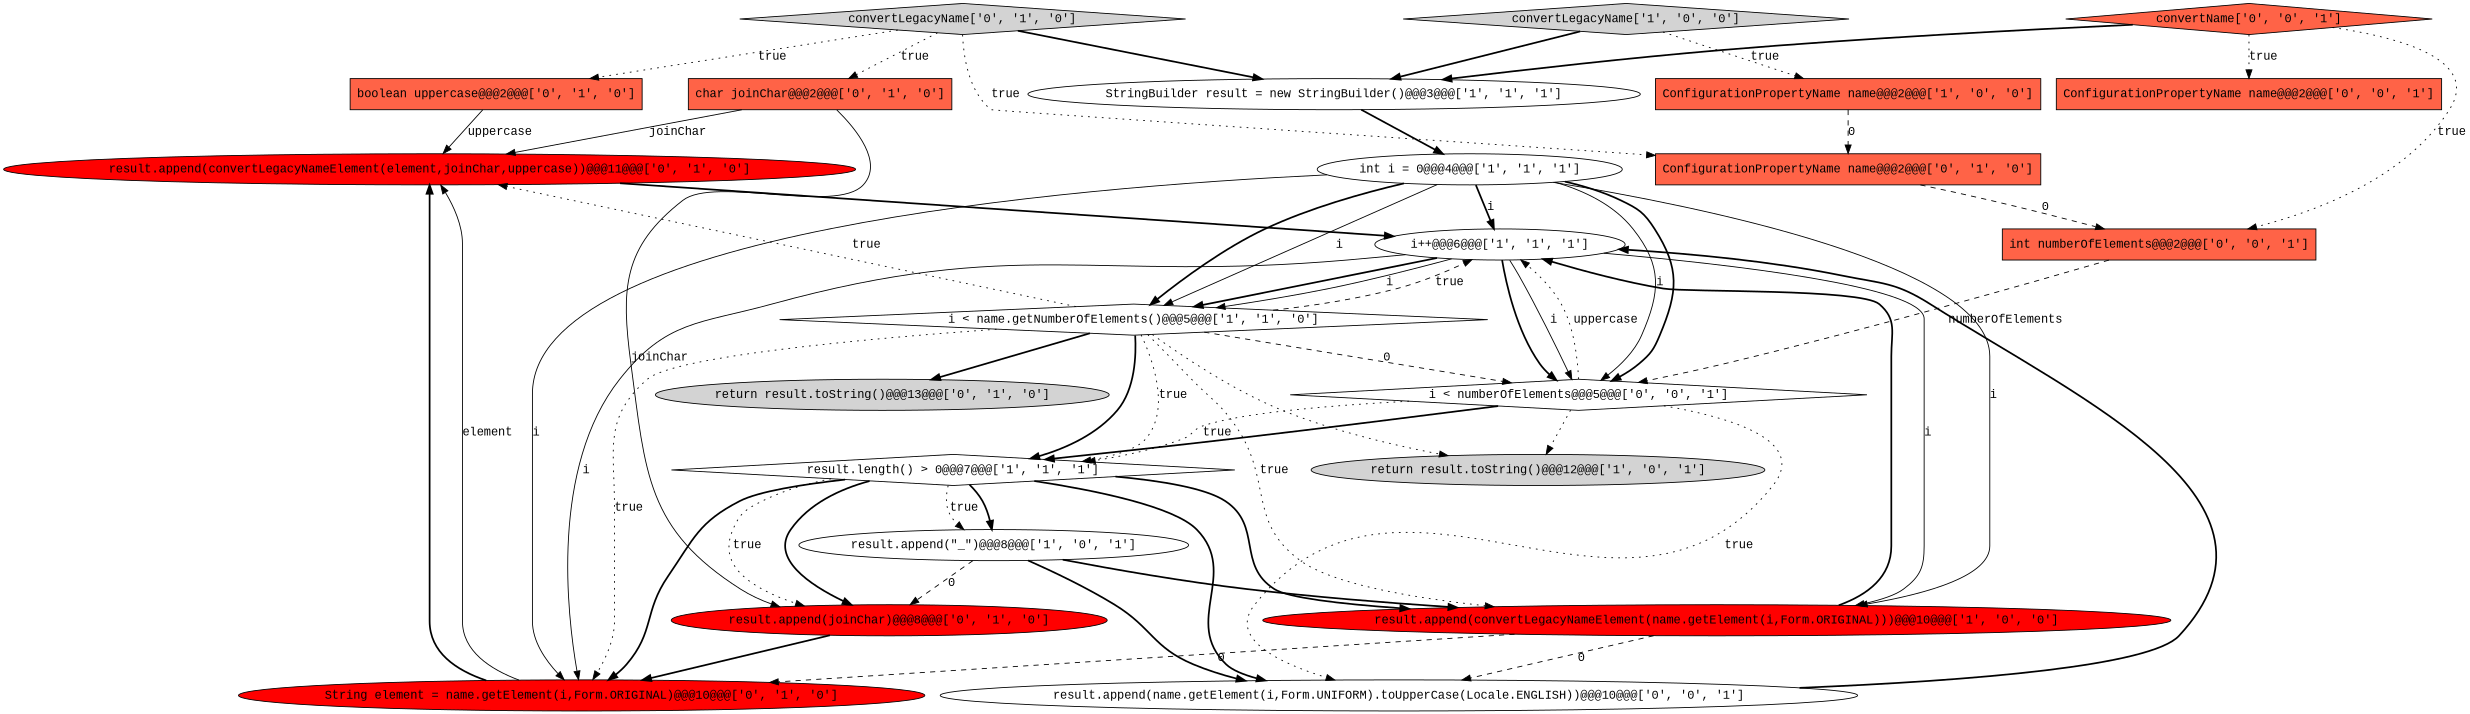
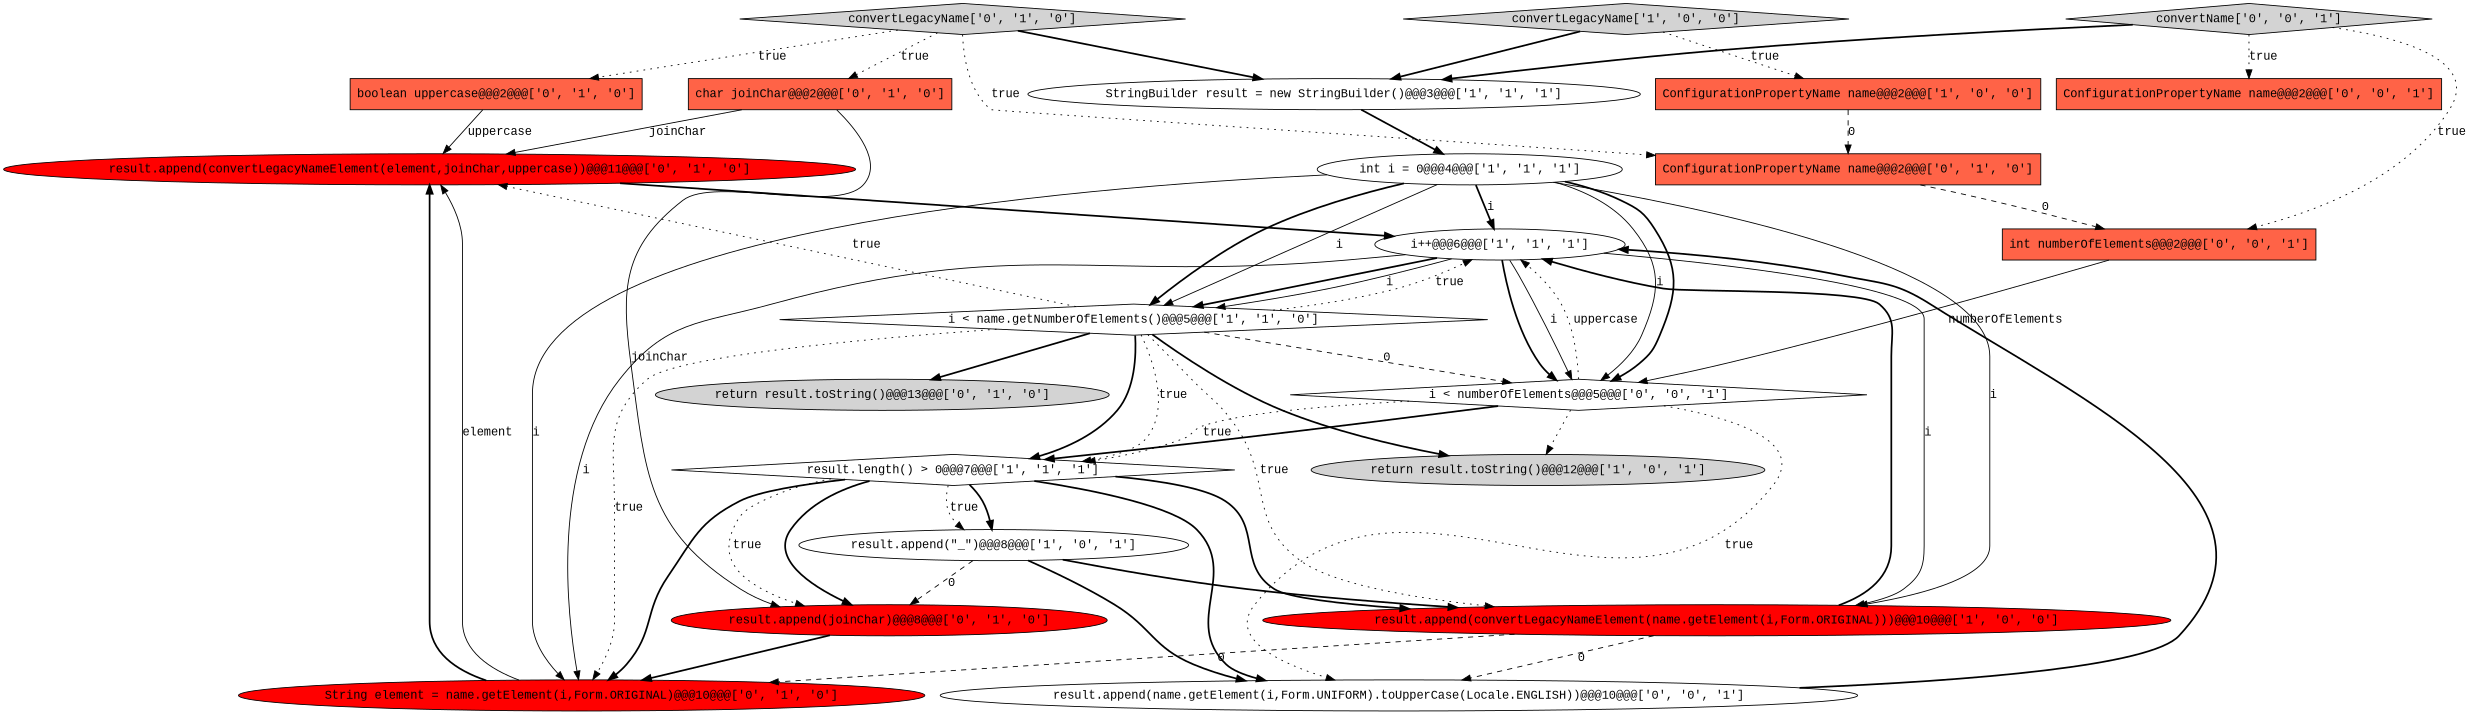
(2249, 19) -> (2249, 19)
(1371, 295) -> (1371, 295)
(1879, 324) -> (1879, 324)
(1295, 415) -> (1295, 415)
